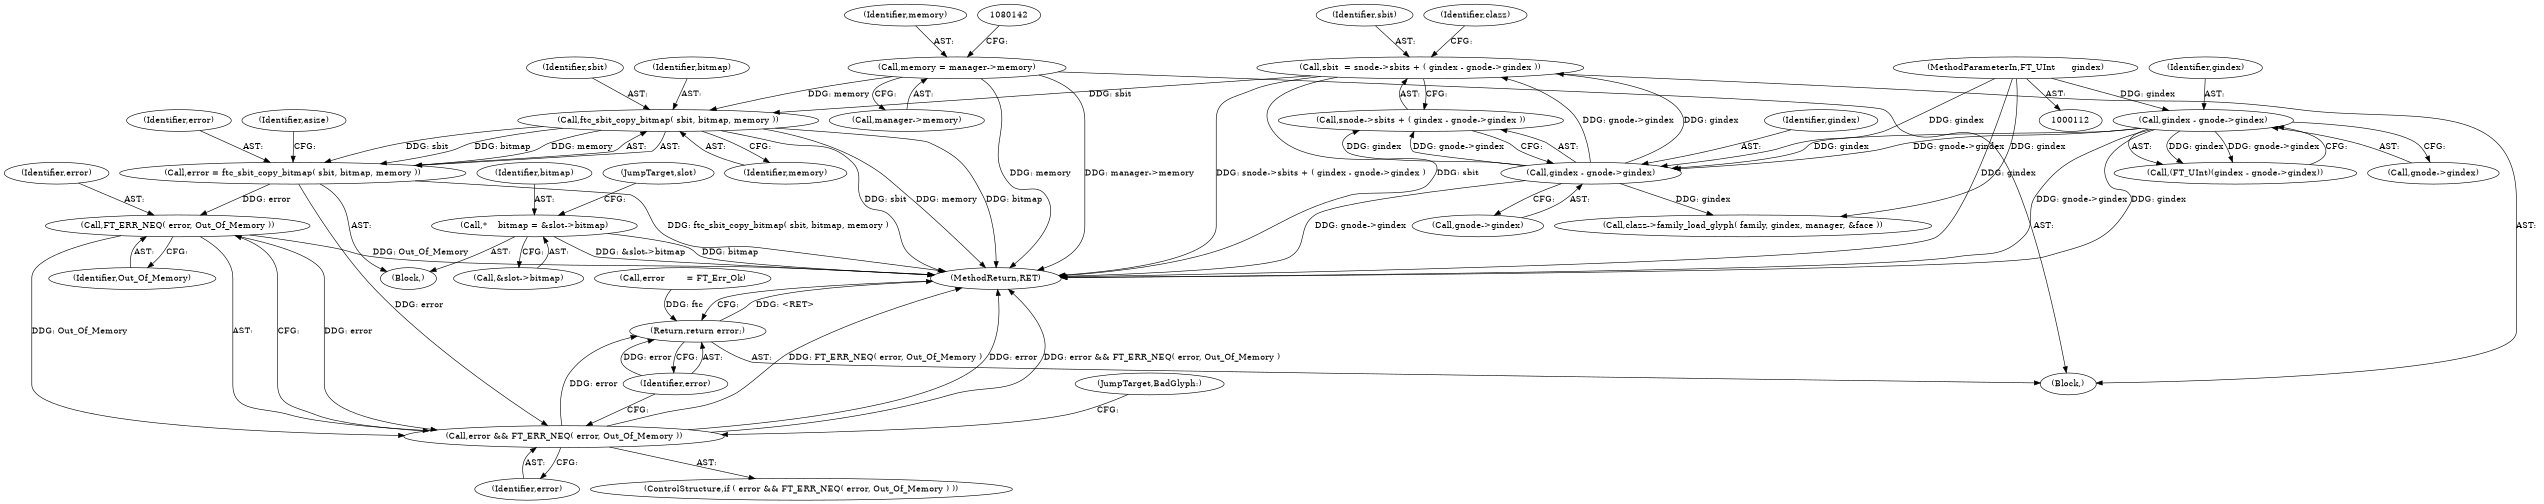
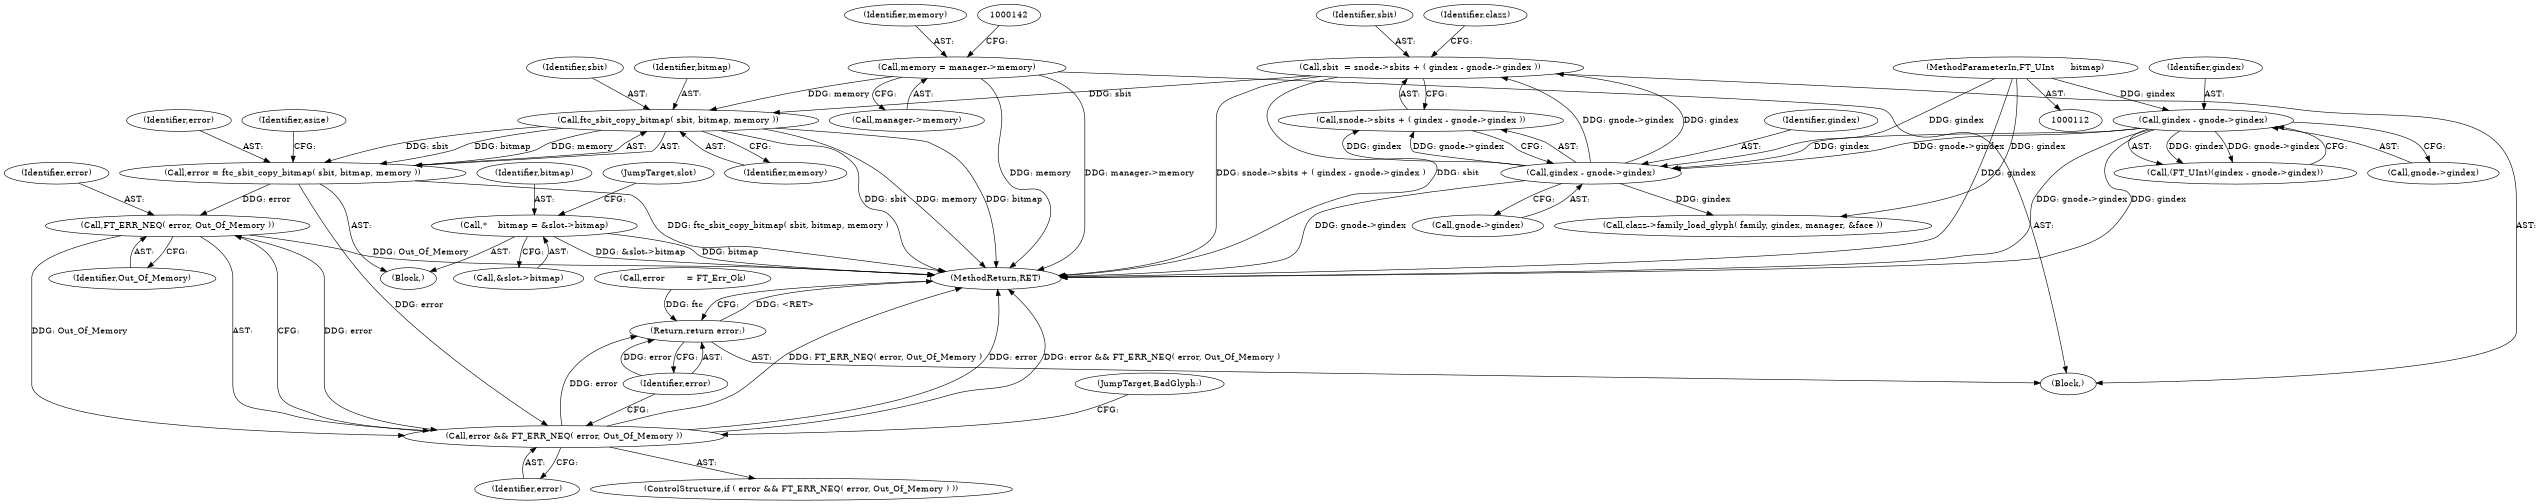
(1009, 15) -> (1009, 15)
(2016, 68) -> (2016, 68)
